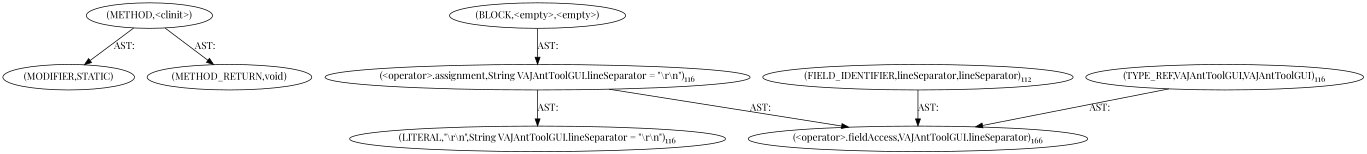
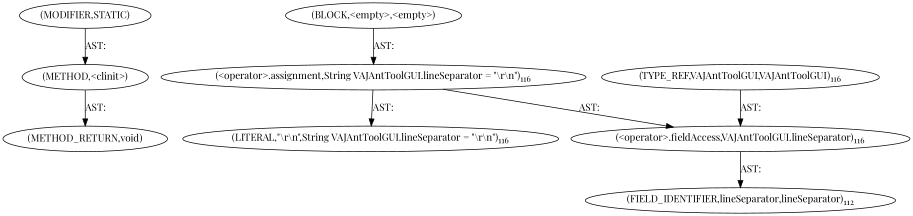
(112, 44) -> (85, 43)
(918, 104) -> (740, 166)
(1037, 138) -> (859, 138)
